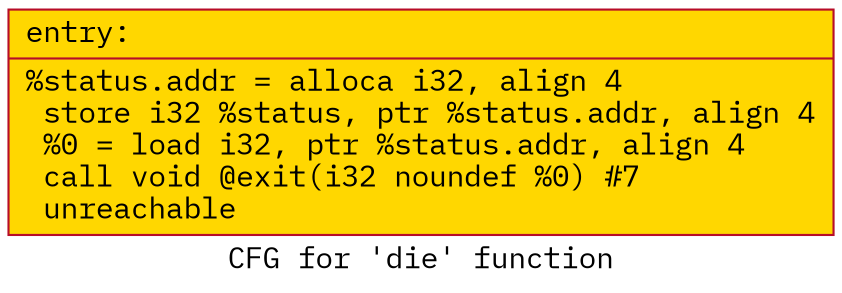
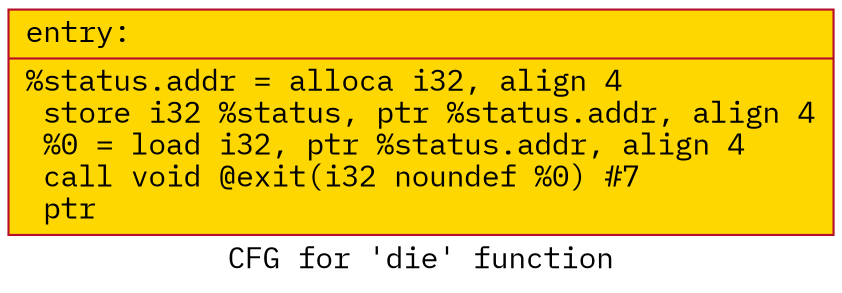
(132, 209) -> (62, 209)
